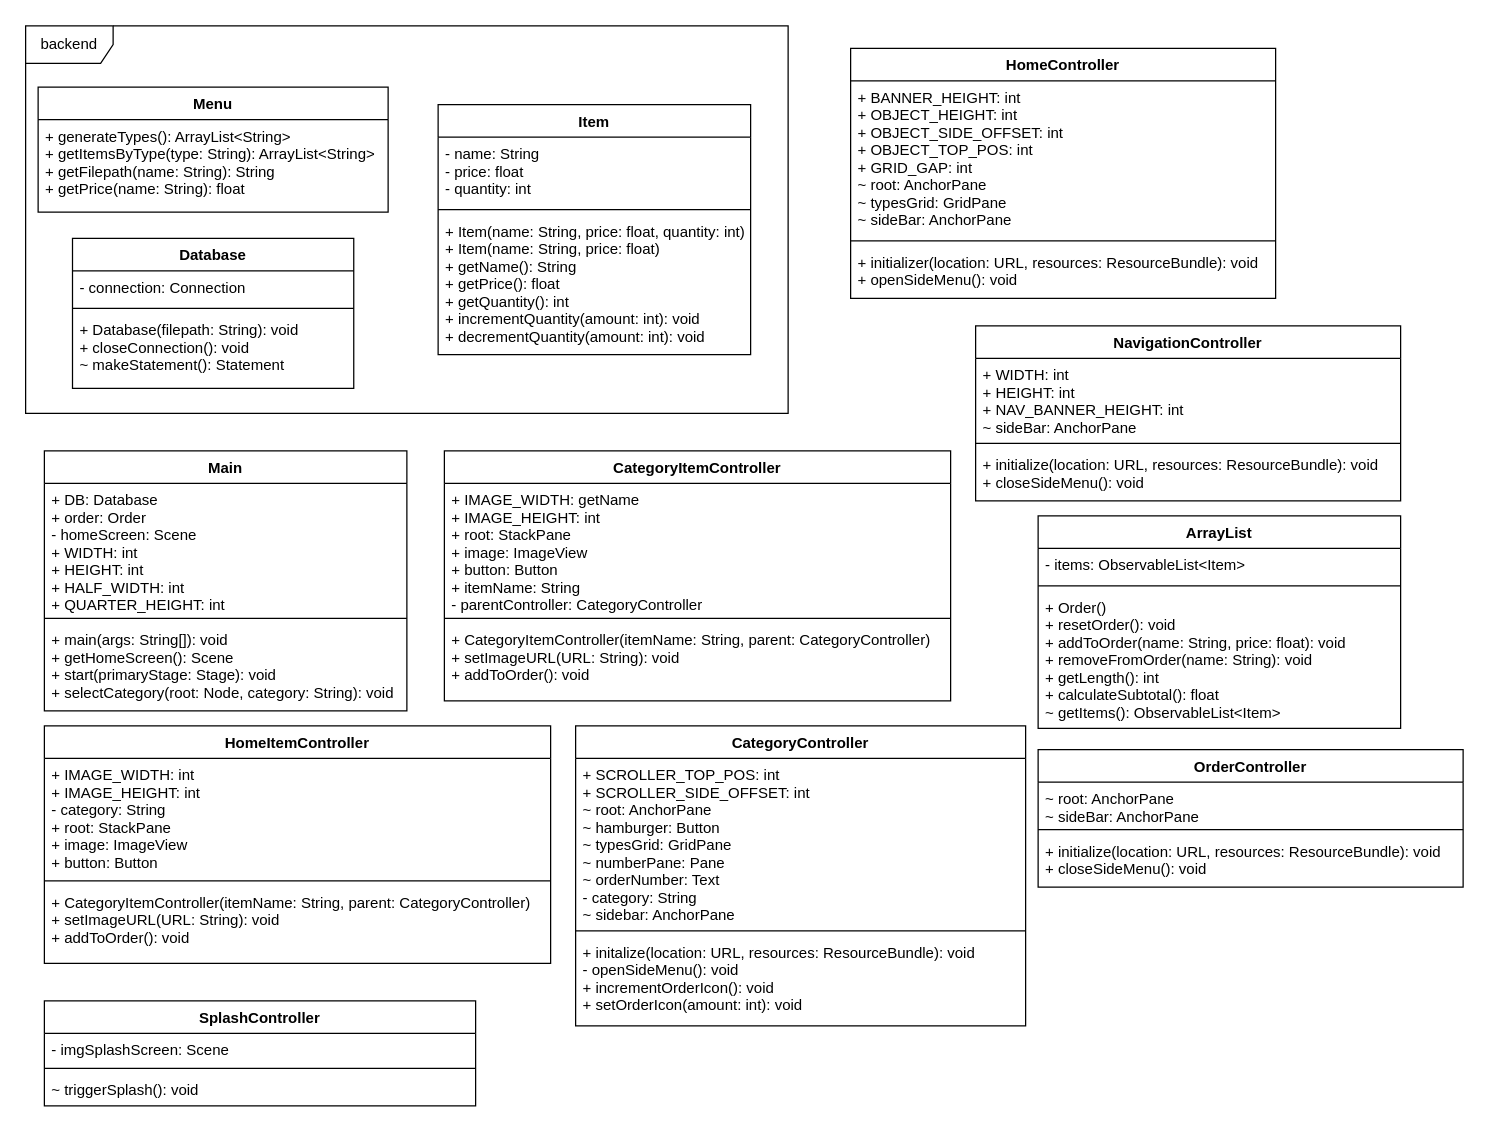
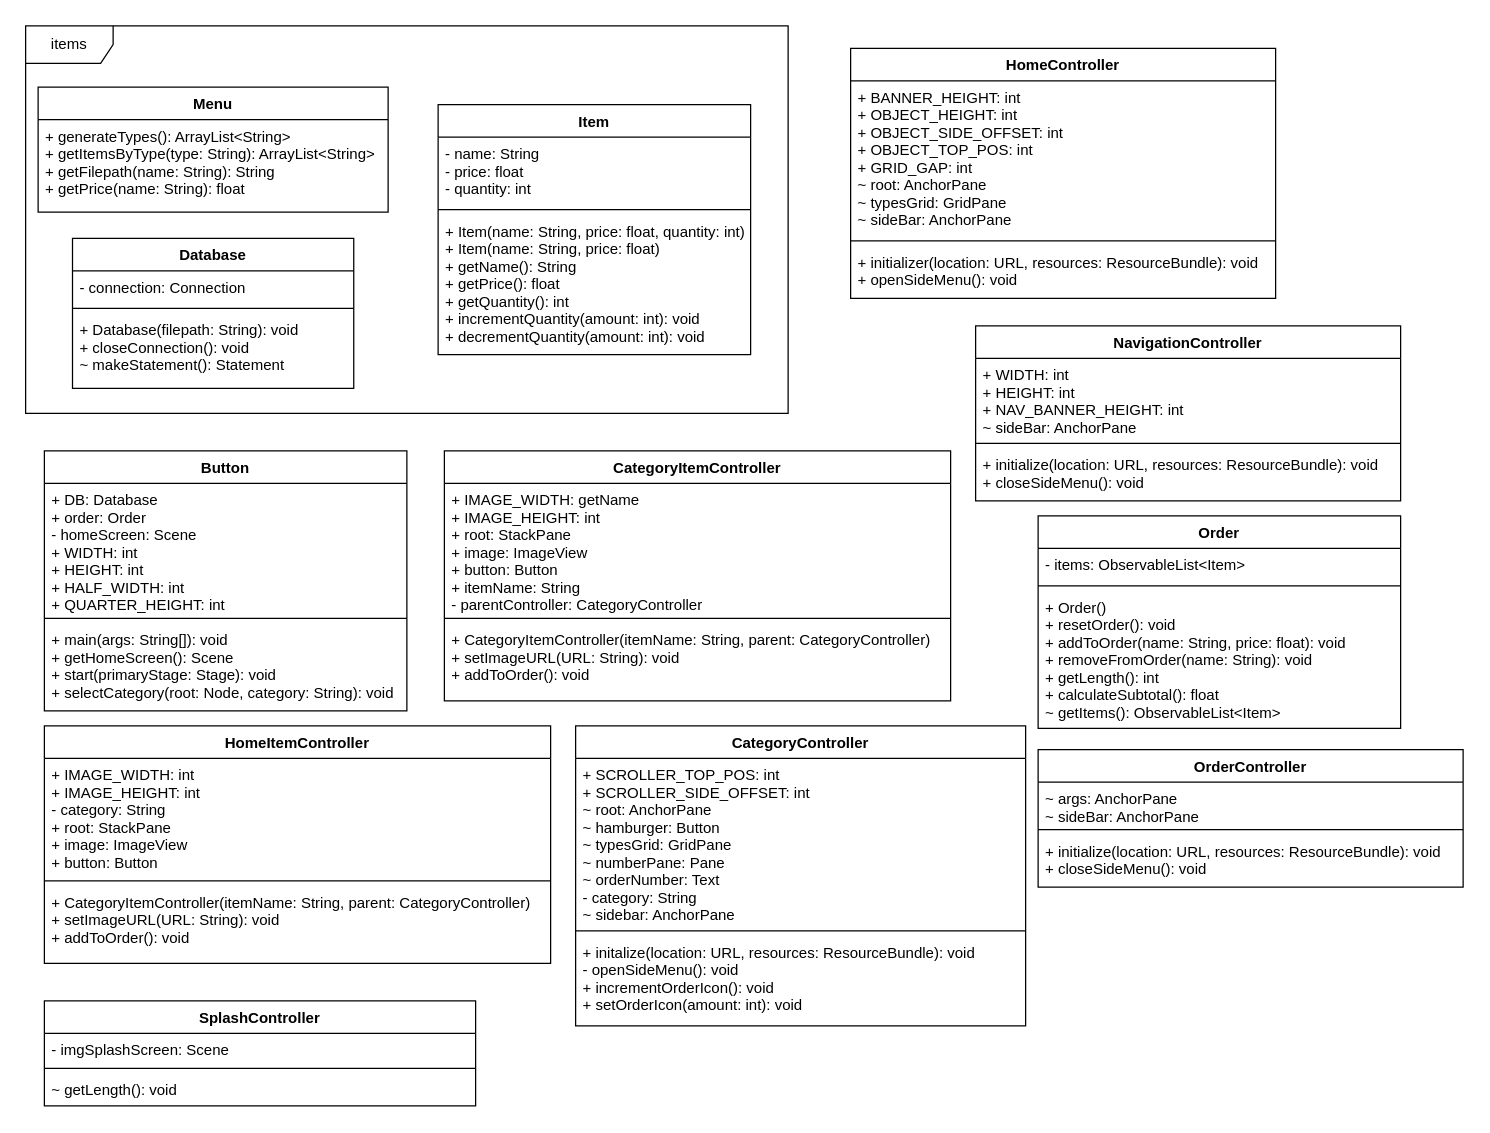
(69, 44) -> (69, 44)
(225, 468) -> (225, 468)
(1219, 533) -> (1219, 533)
(1115, 799) -> (1115, 799)
(136, 1090) -> (123, 1090)
